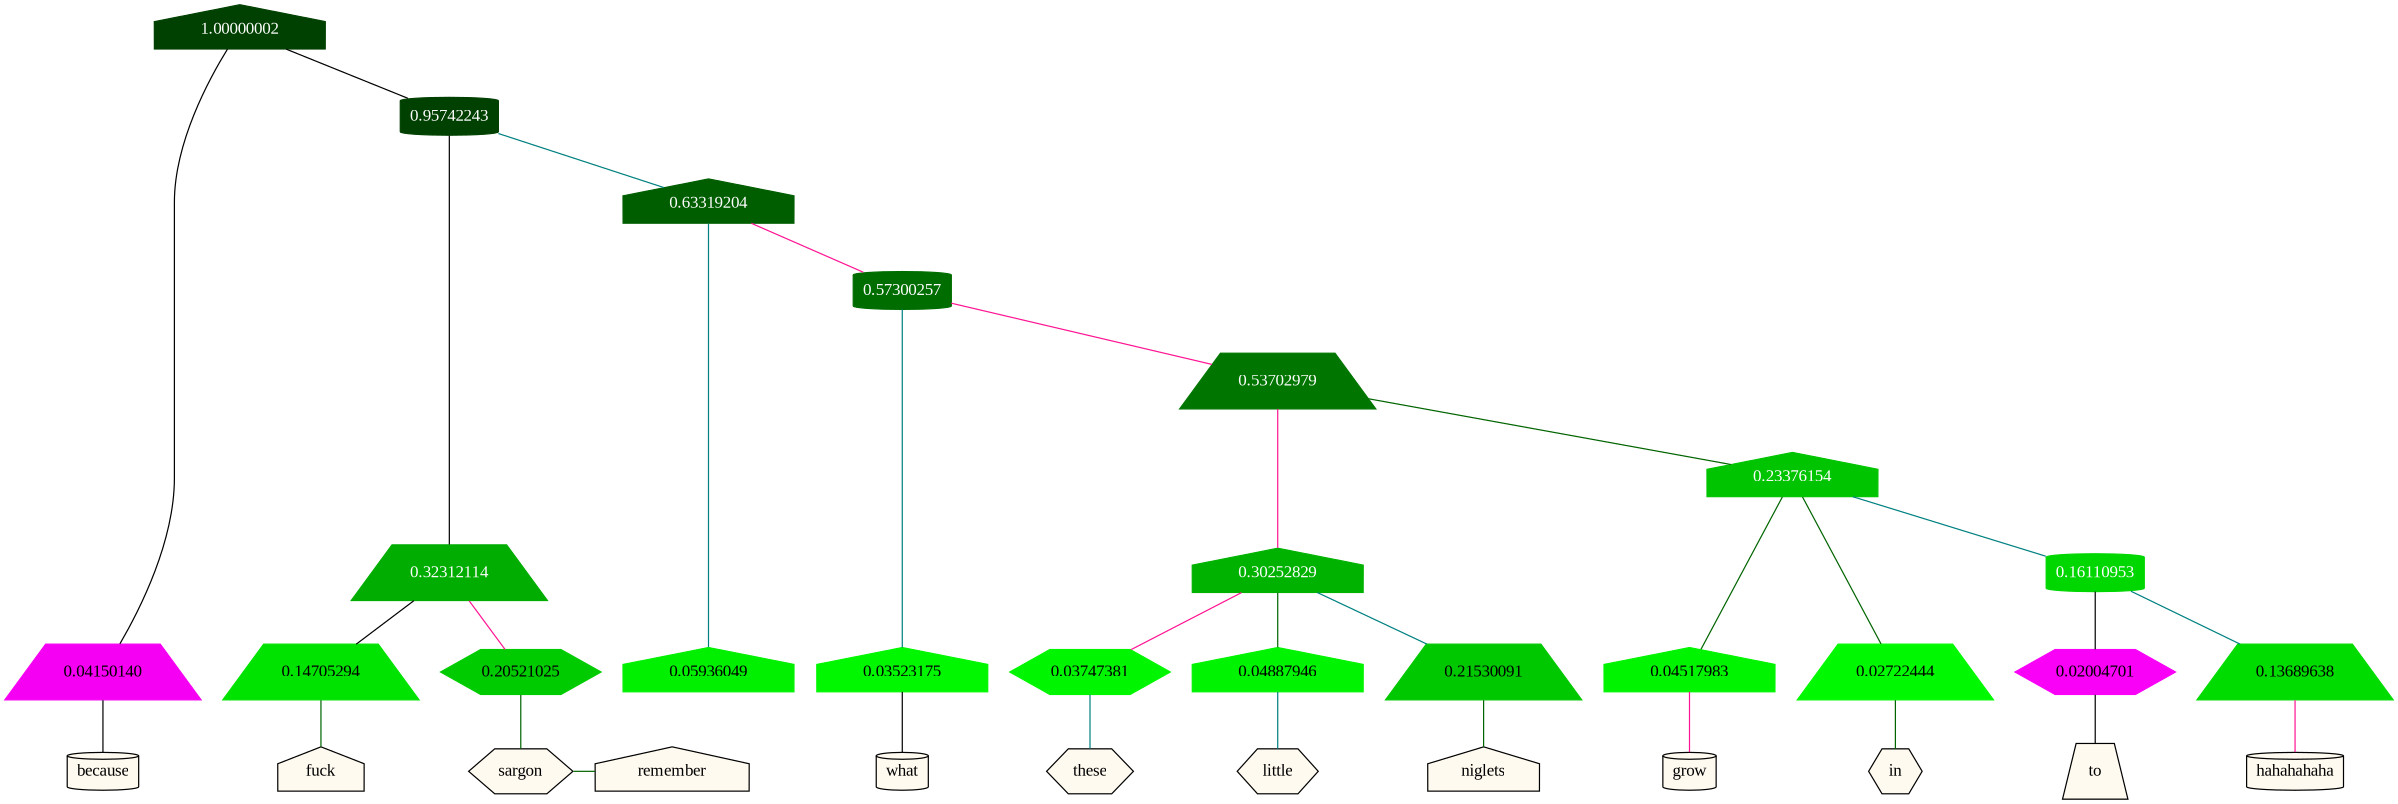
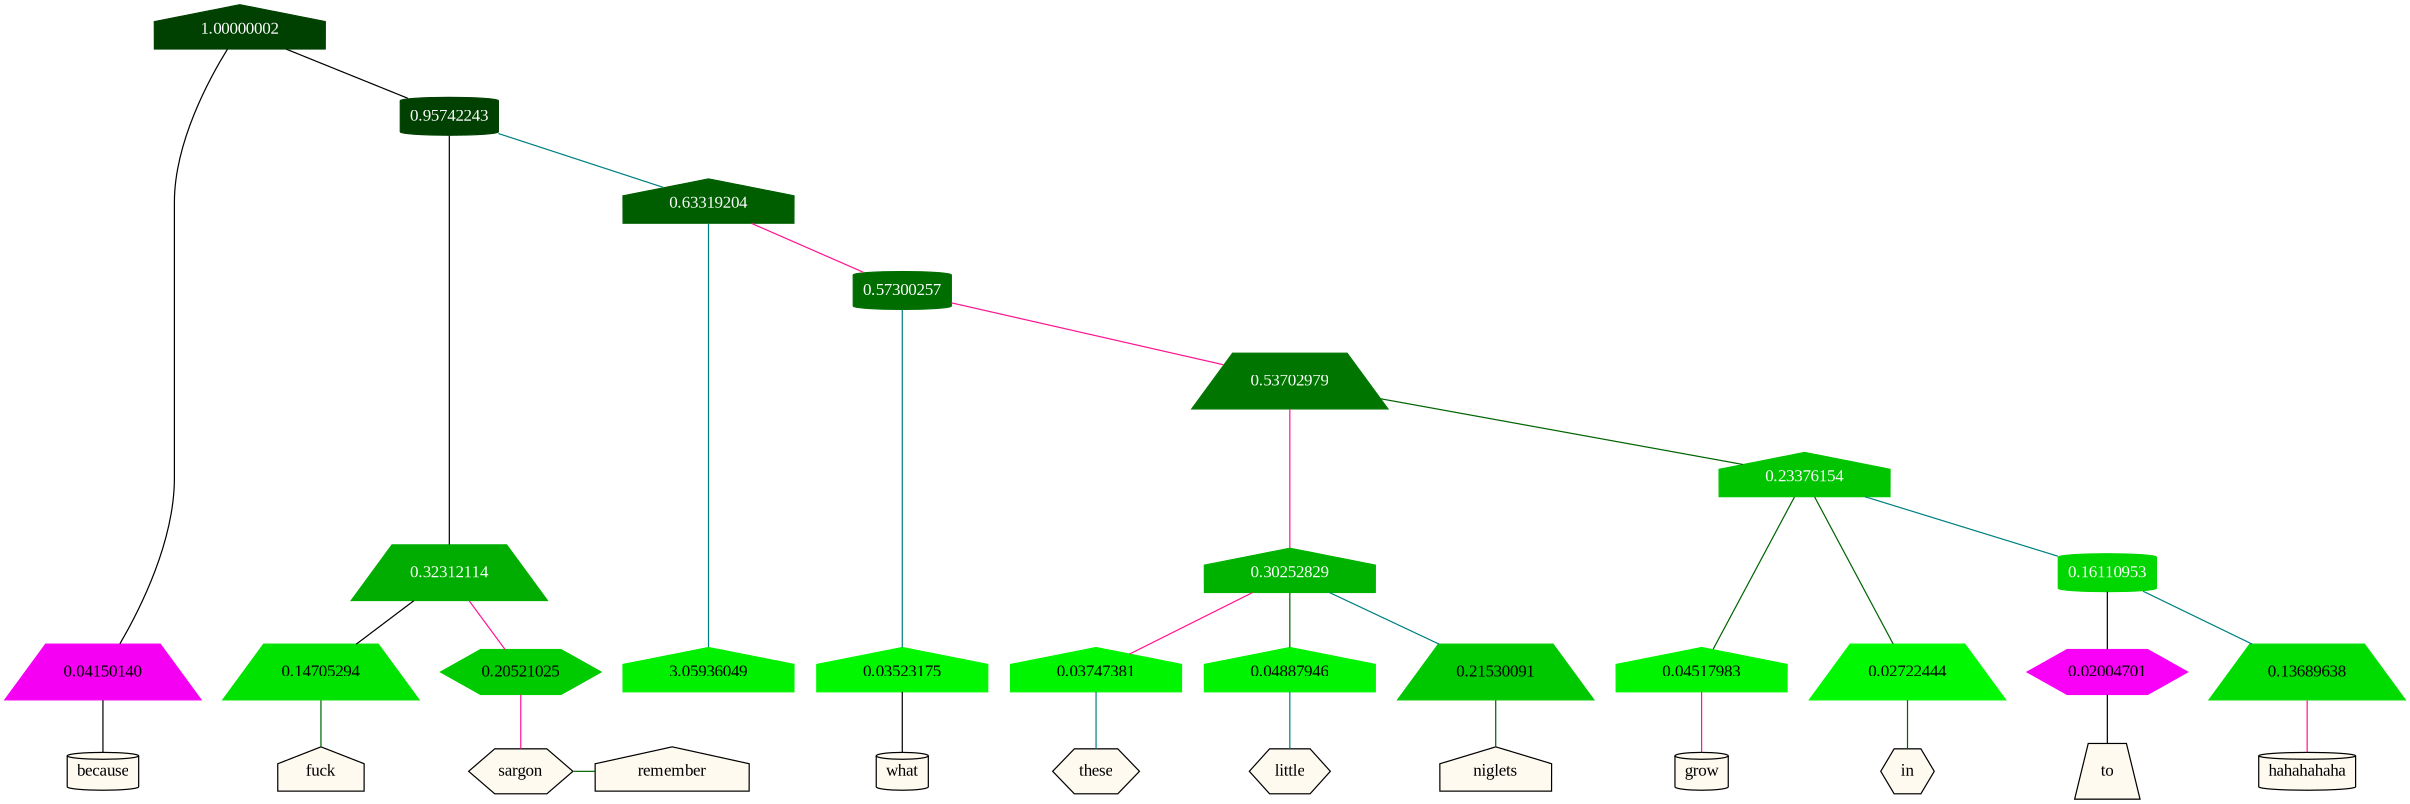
(709, 672) -> (709, 672)
(1090, 672) -> (1096, 672)
(521, 722) -> (521, 722)
